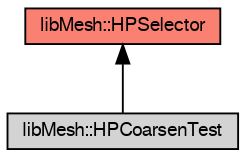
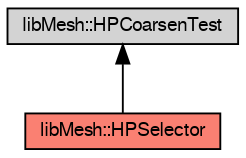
(123, 89) -> (123, 89)
